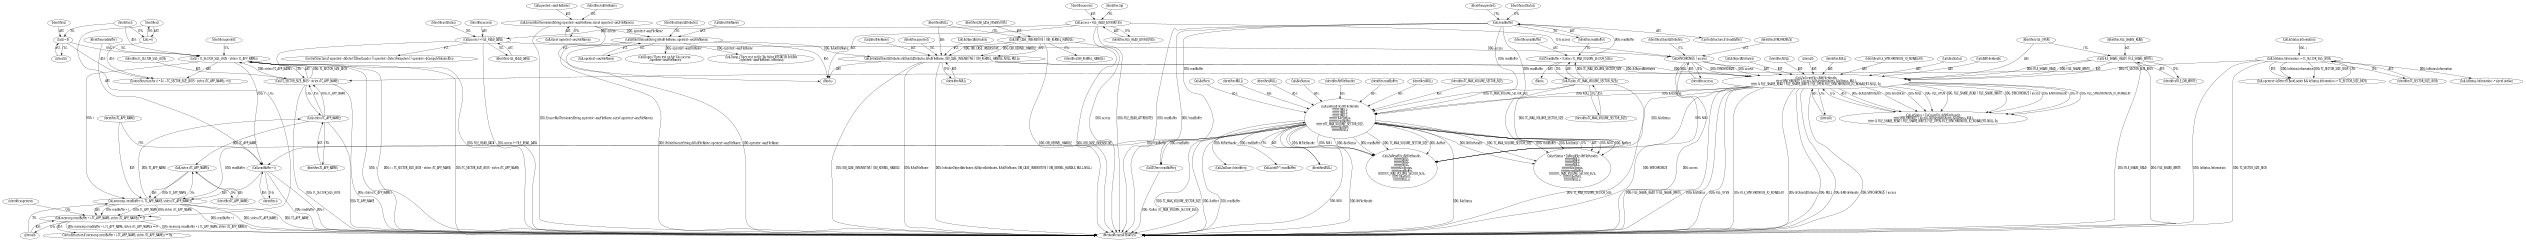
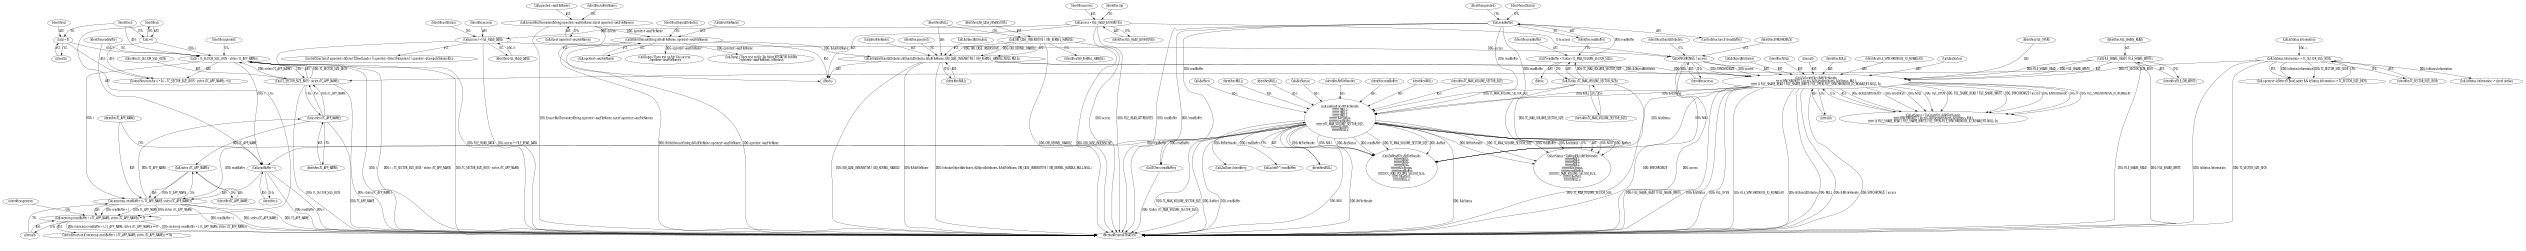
none -> (182, 49)
(511, 49) -> (511, 49)
(2078, 49) -> none
(1989, 59) -> none
